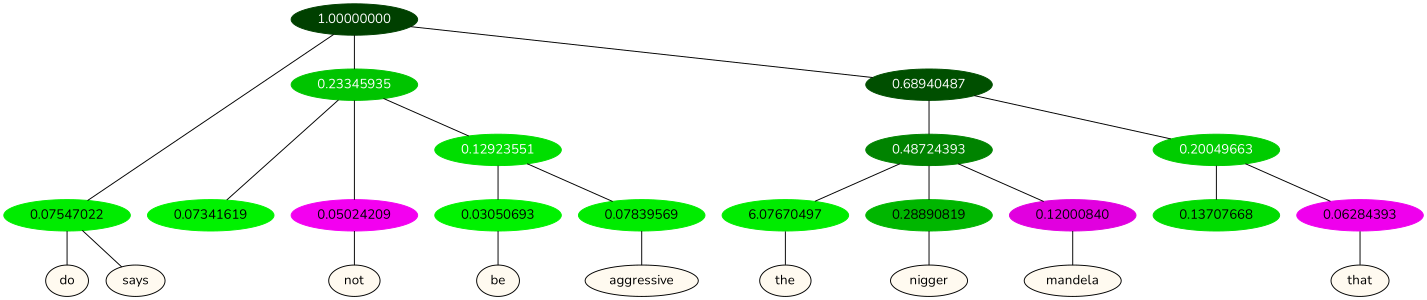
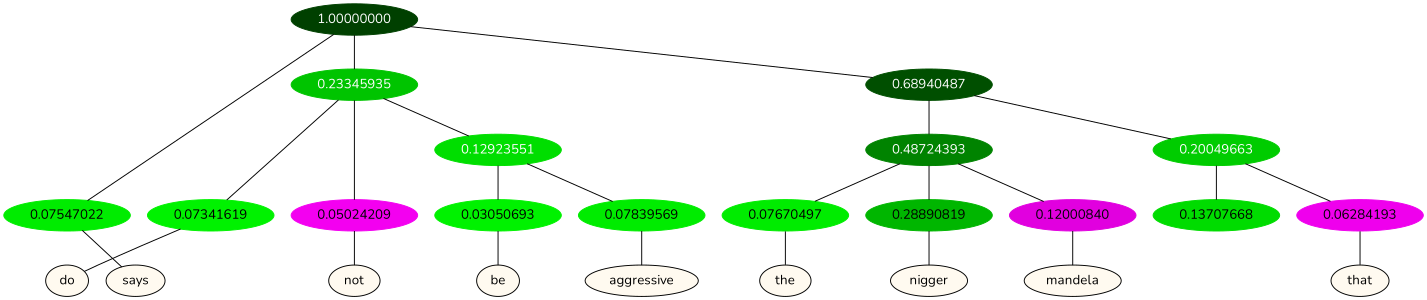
(785, 215) -> (785, 215)
(1360, 215) -> (1360, 215)
(67, 248) -> (132, 250)
